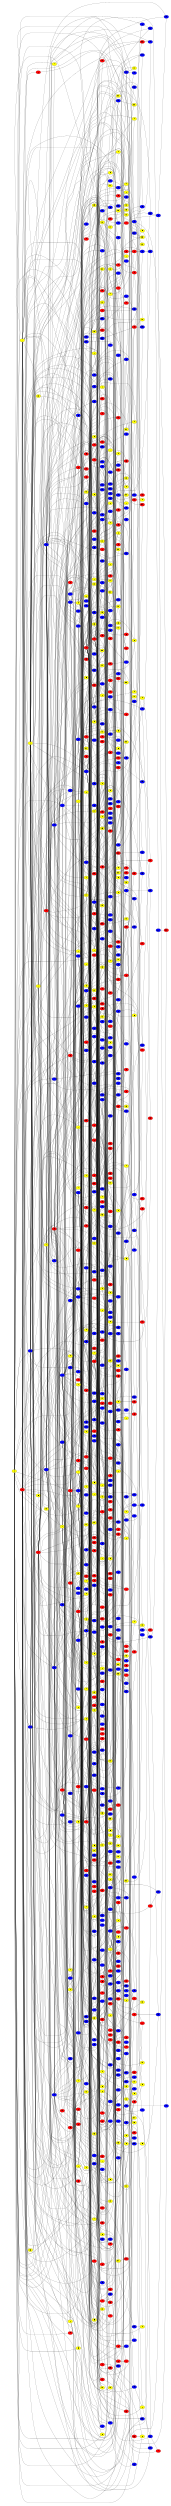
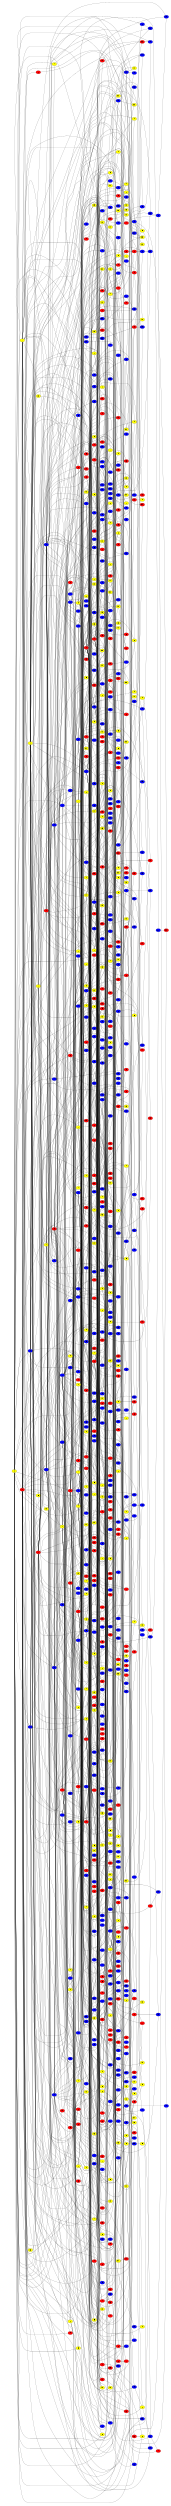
none -> (118, 256)
(118, 549) -> none
